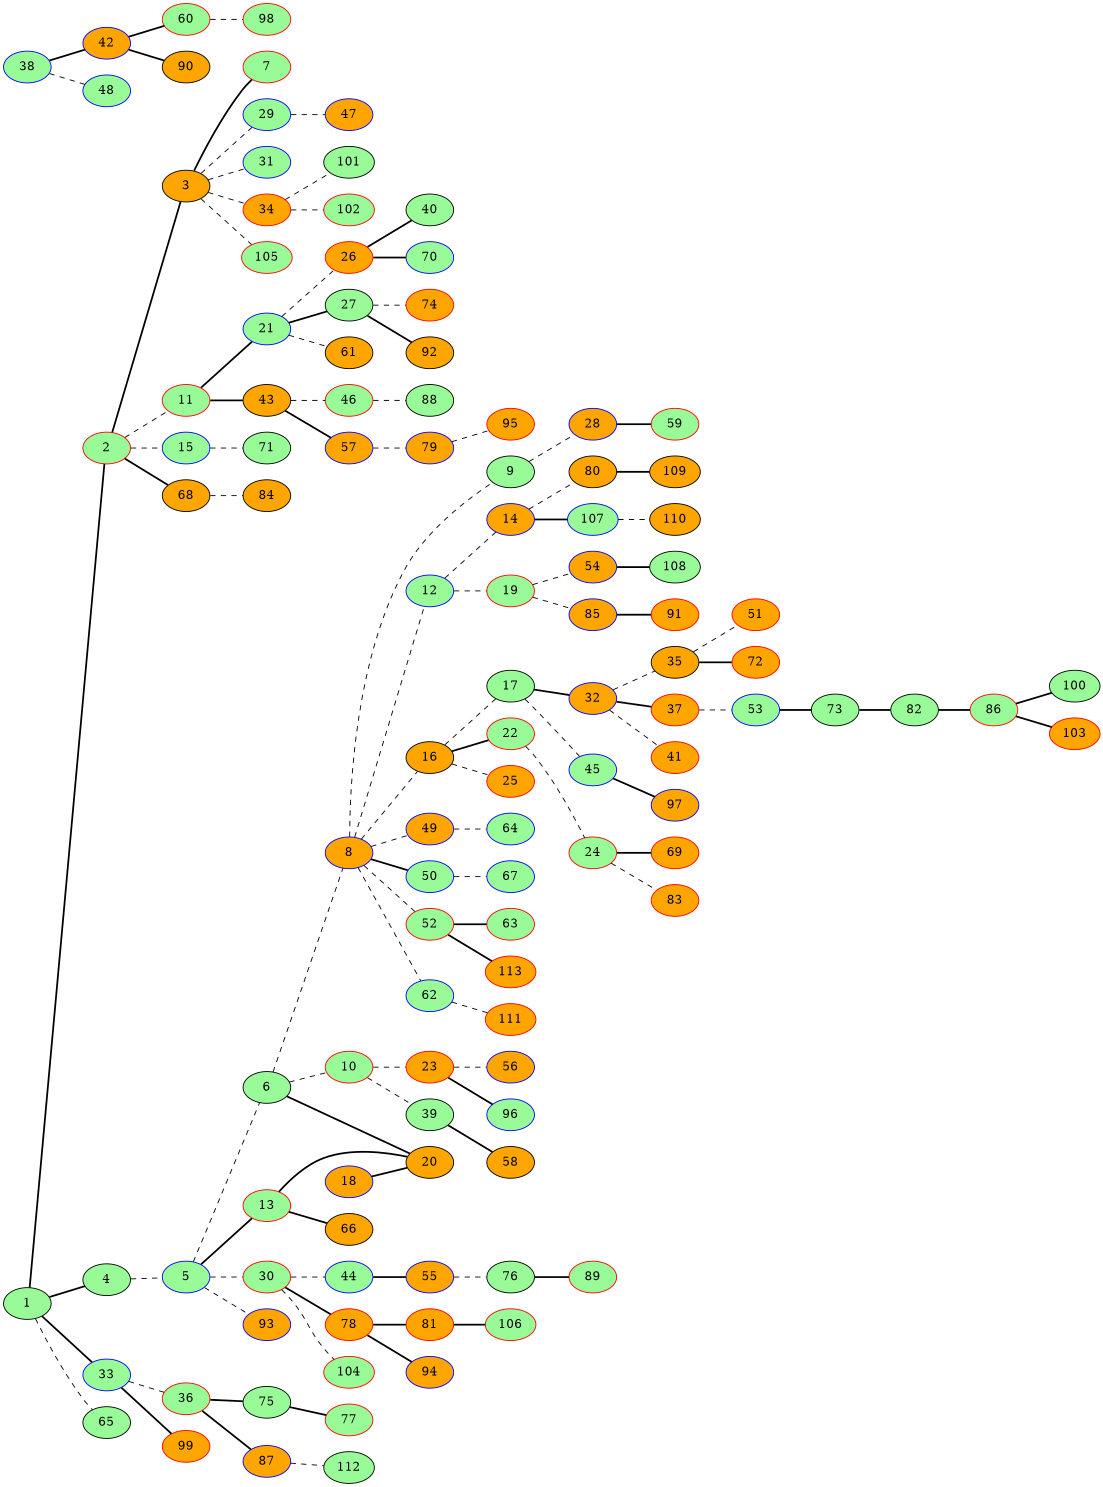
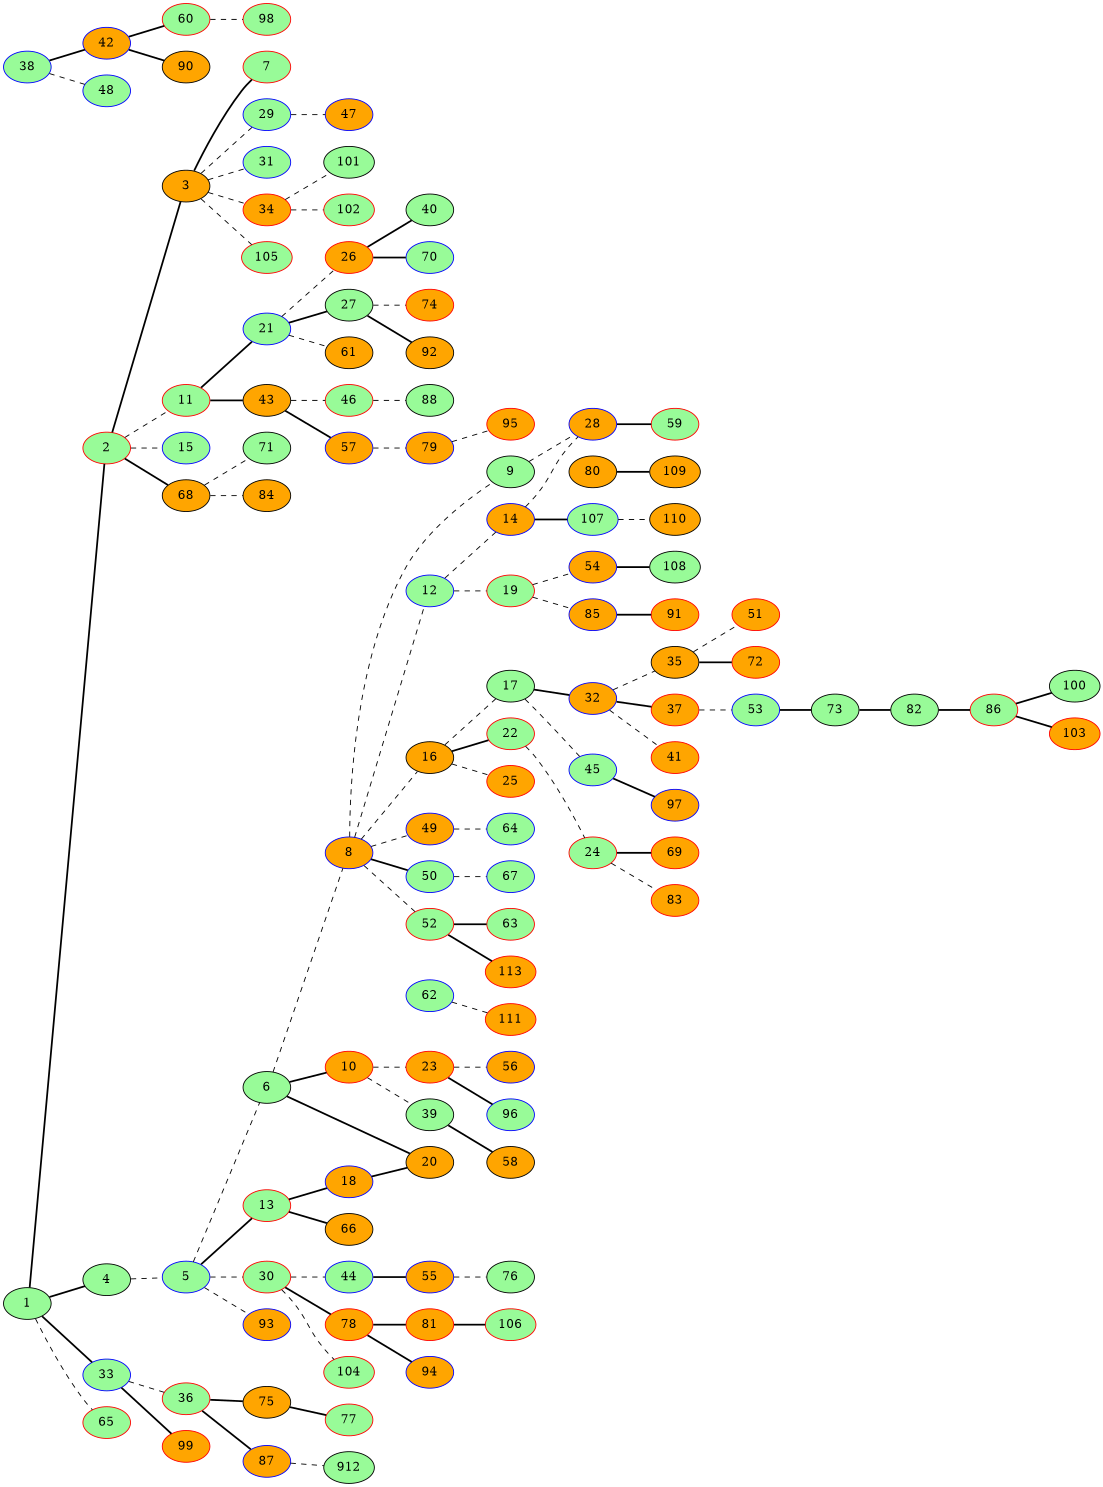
(227, 448) -> (227, 472)
(552, 496) -> (552, 472)
(389, 924) -> none
(349, 1067) -> (349, 1067)
(308, 1077) -> (308, 1077)
(337, 1154) -> (308, 1194)
(593, 1277) -> none
(267, 1402) -> (267, 1402)
(107, 1423) -> (107, 1423)
(349, 1468) -> (349, 1468)
